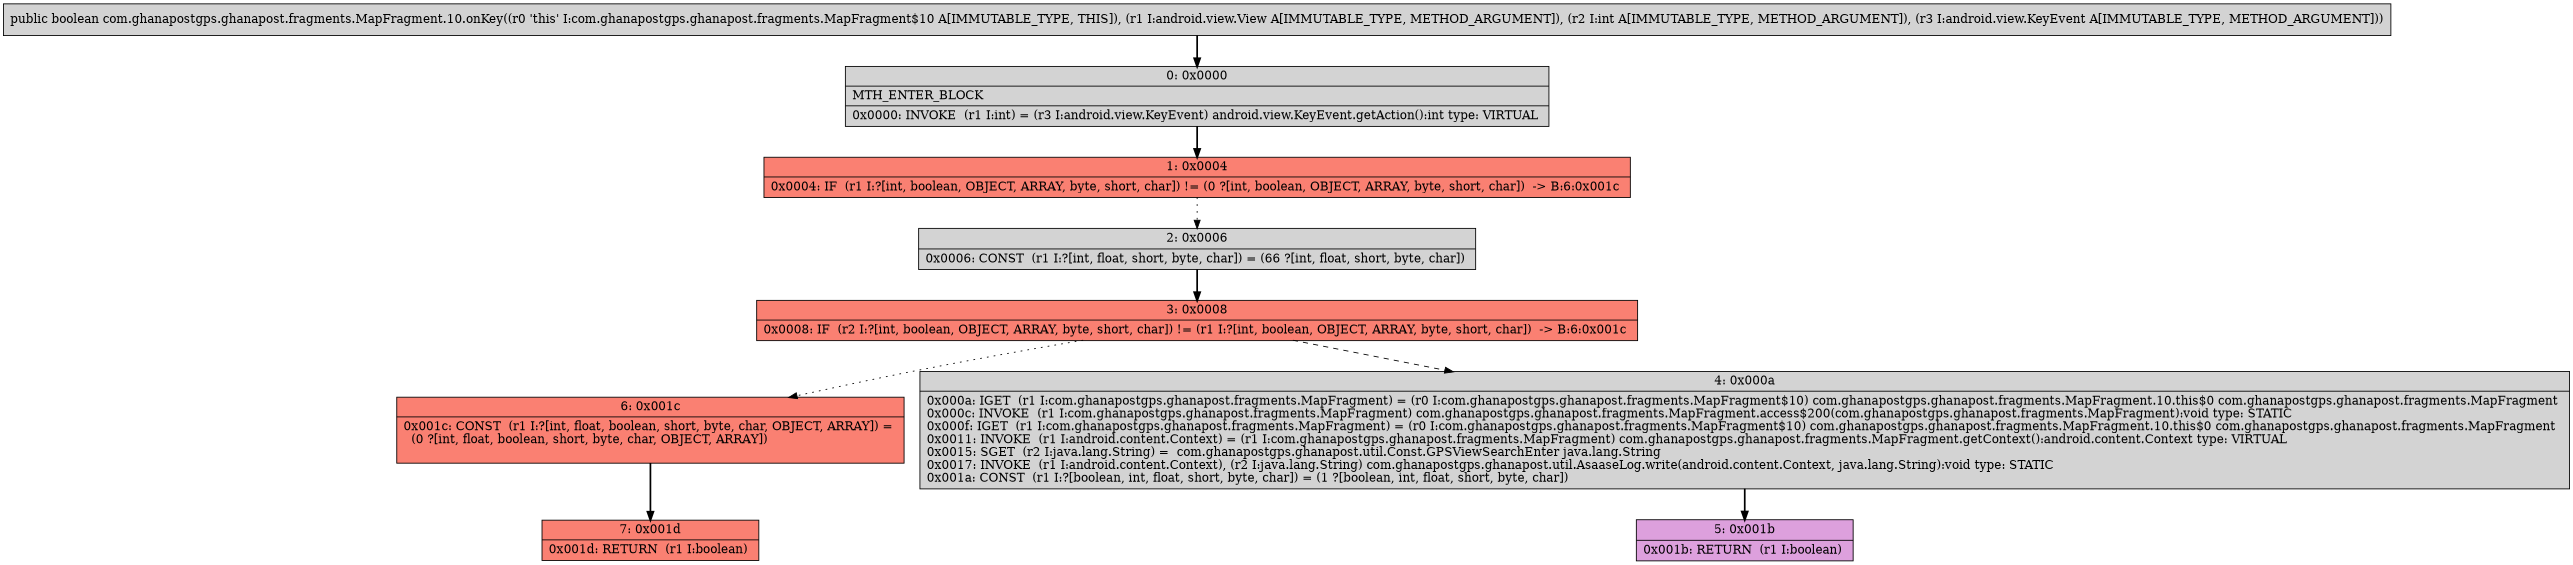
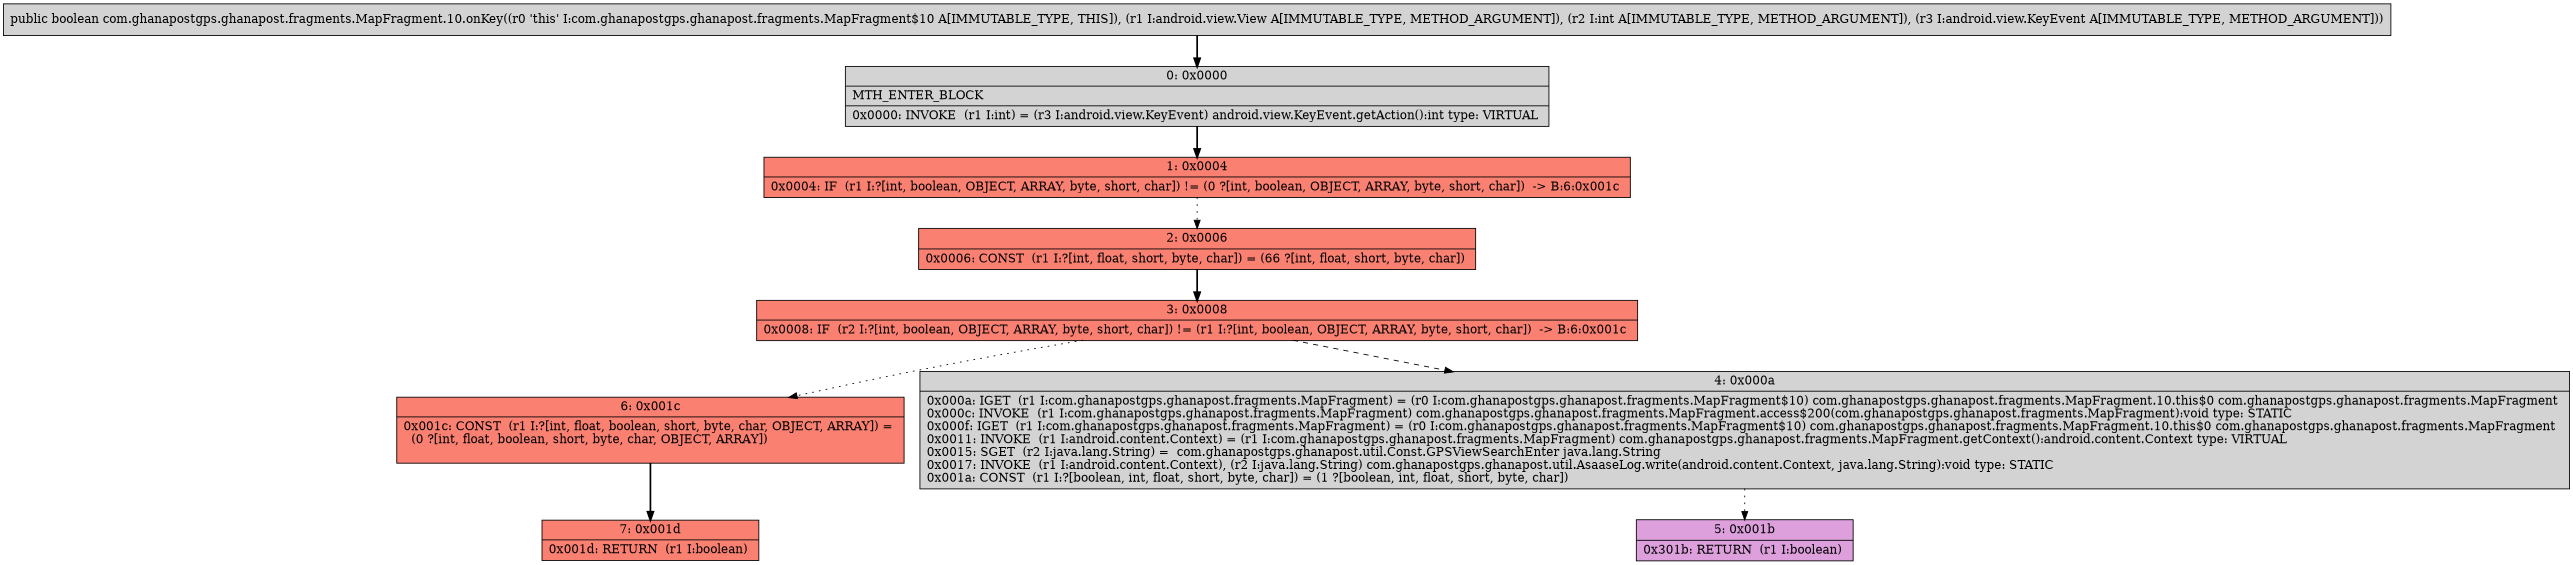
(1197, 249) -> (1197, 249)
(1745, 500) -> (1745, 500)
(1745, 550) -> (1745, 550)
